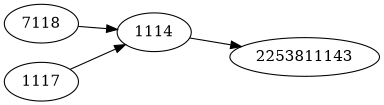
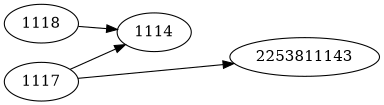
(41, 24) -> (41, 24)
(210, 41) -> (150, 71)
